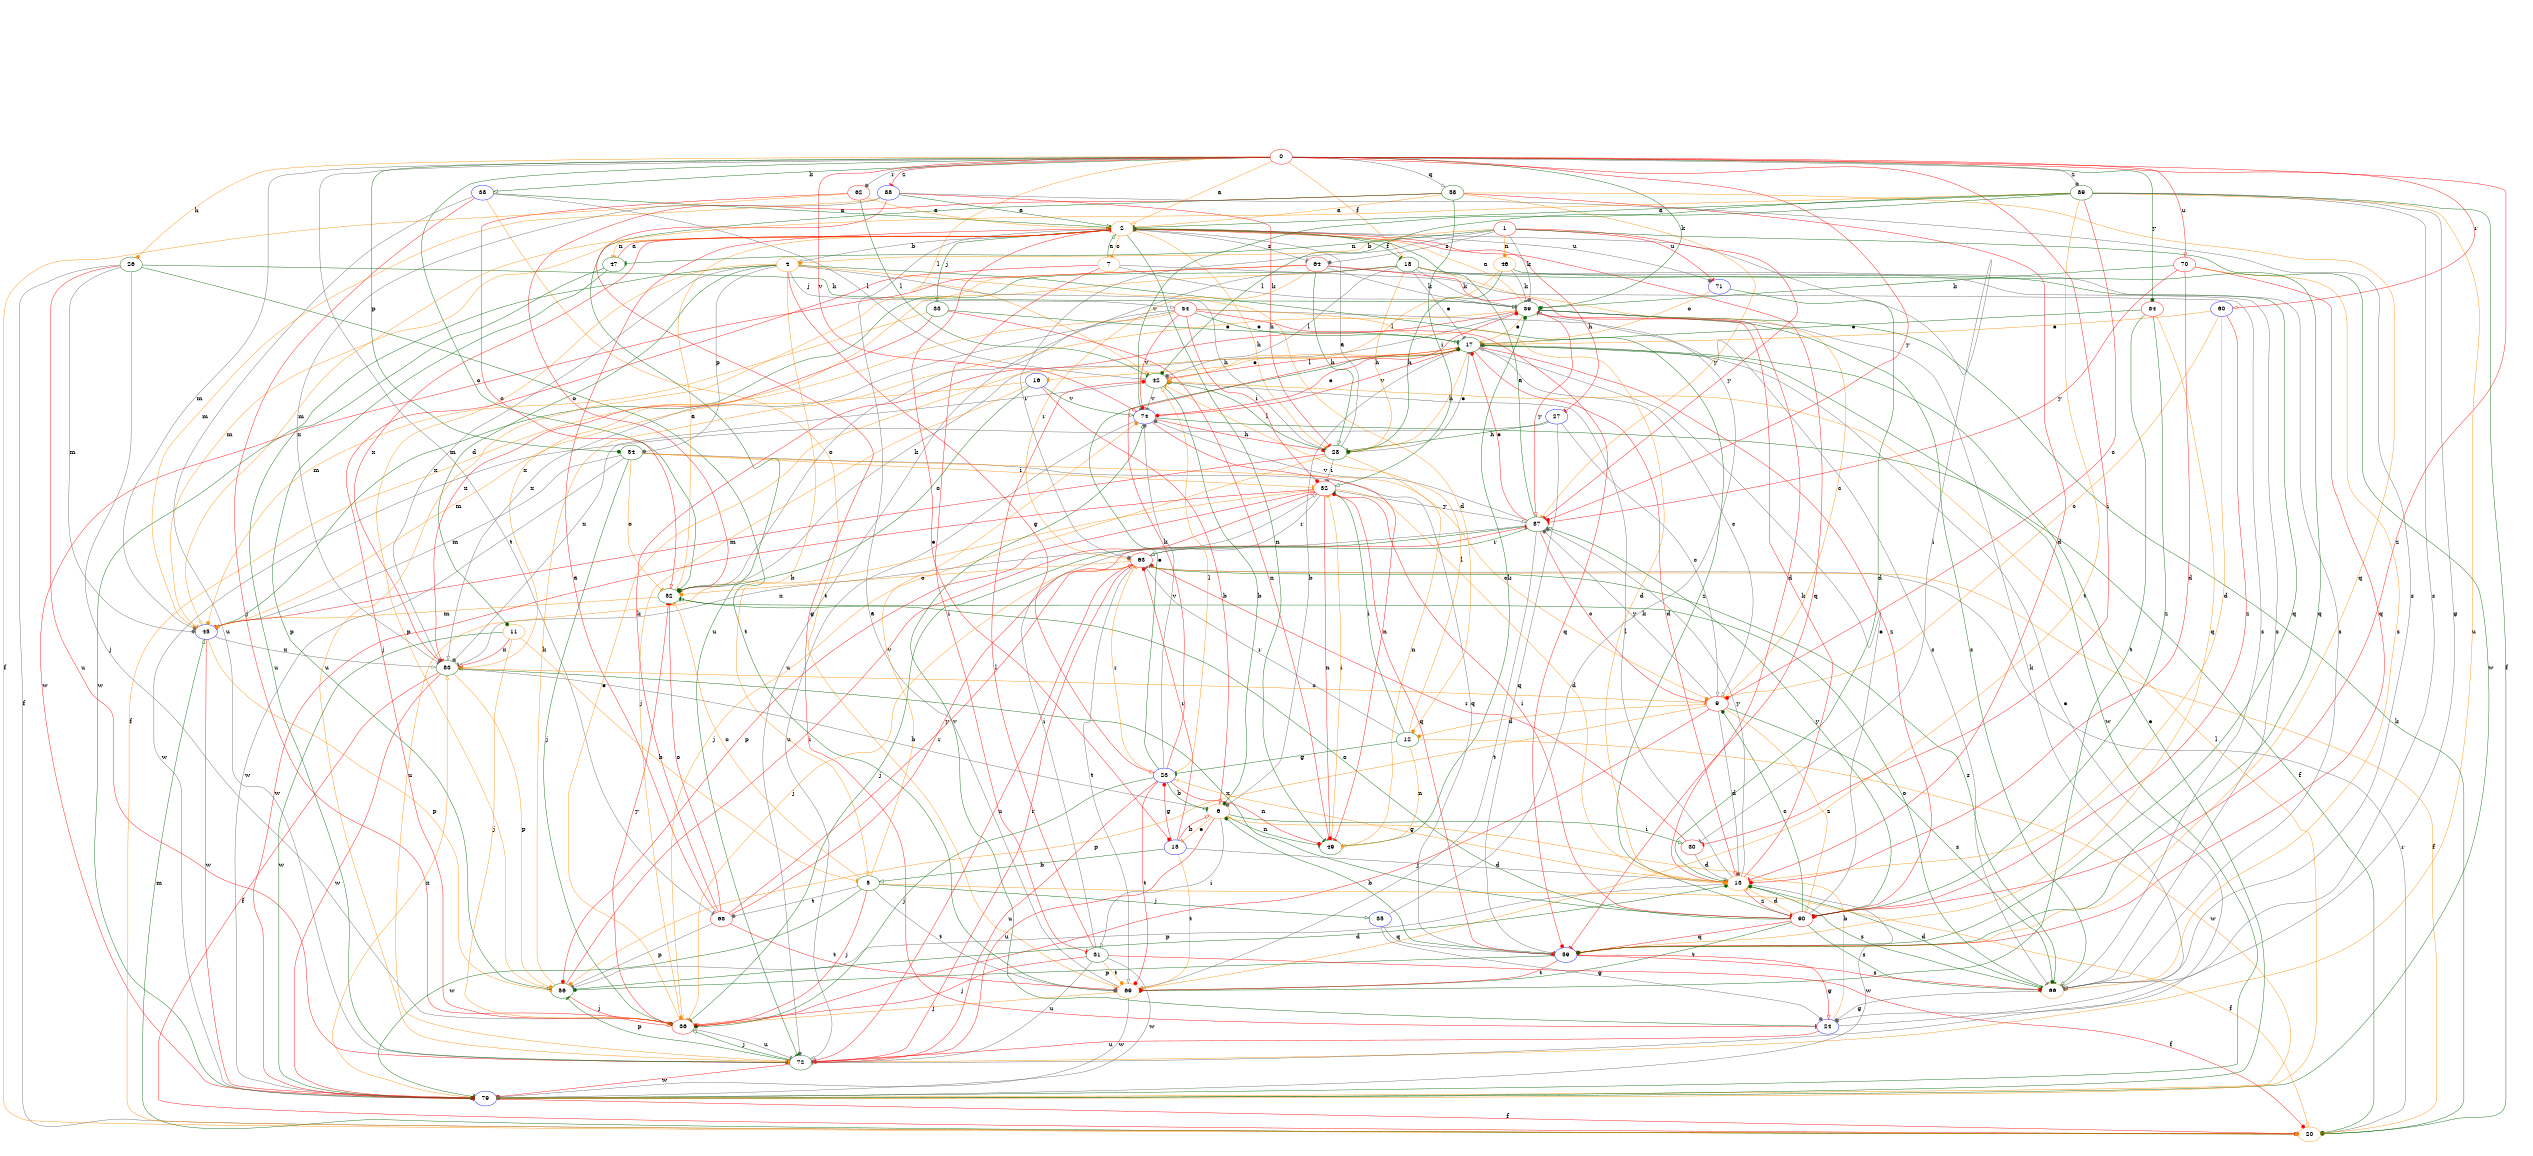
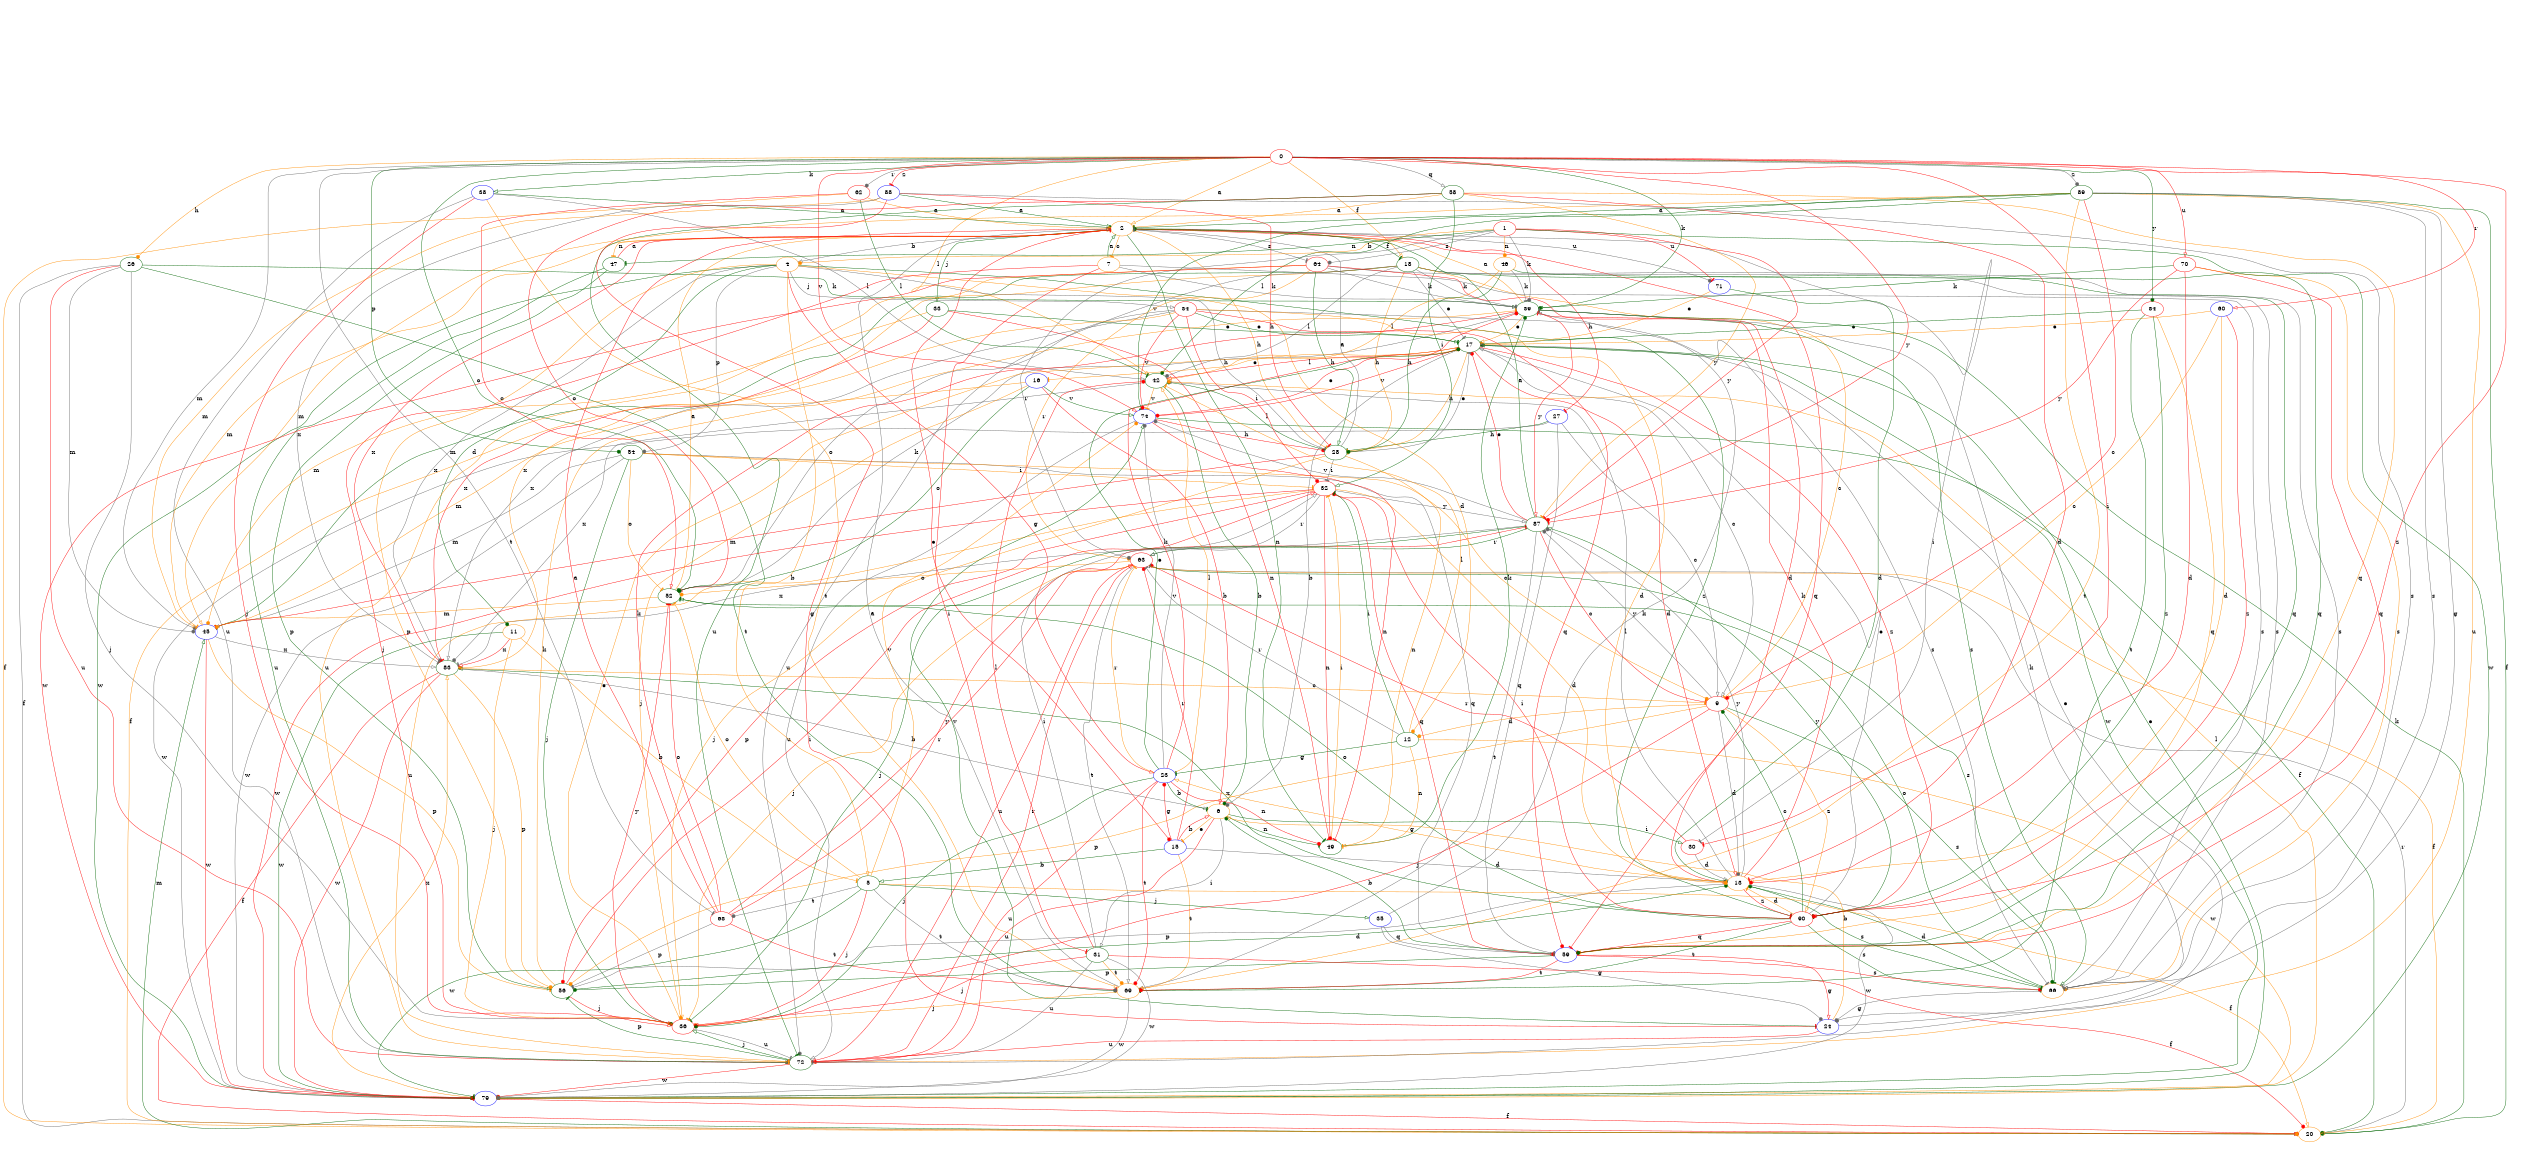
(1689, 309) -> (1689, 309)
(1151, 398) -> (1151, 398)
